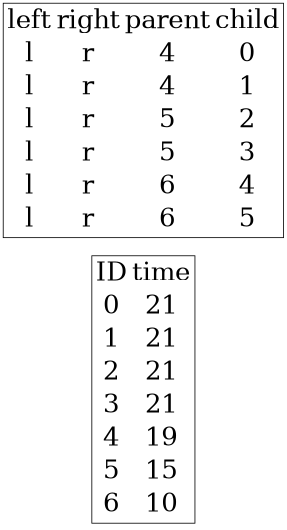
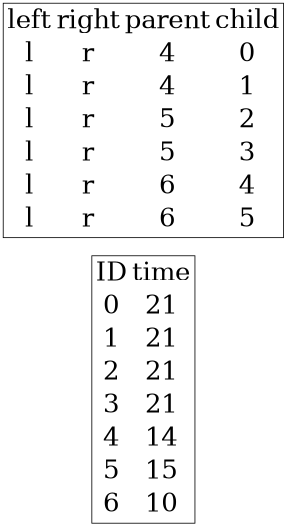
(162, 438) -> (162, 438)
